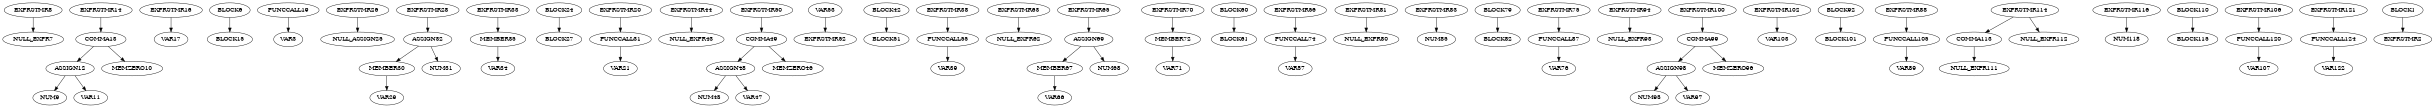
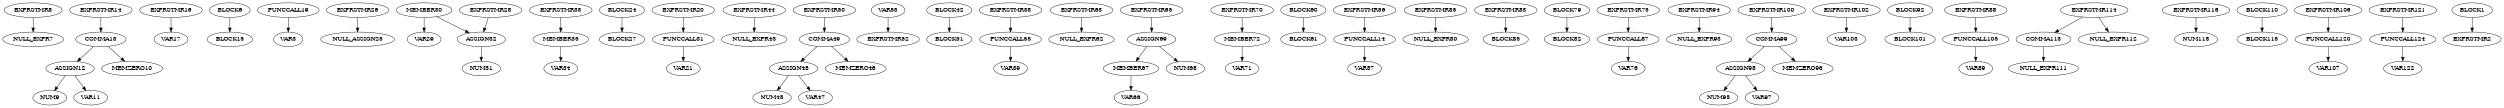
(1366, 10) -> (1436, 10)
(1295, 39) -> (1365, 39)
(1436, 39) -> (1506, 39)
(409, 53) -> (451, 24)
